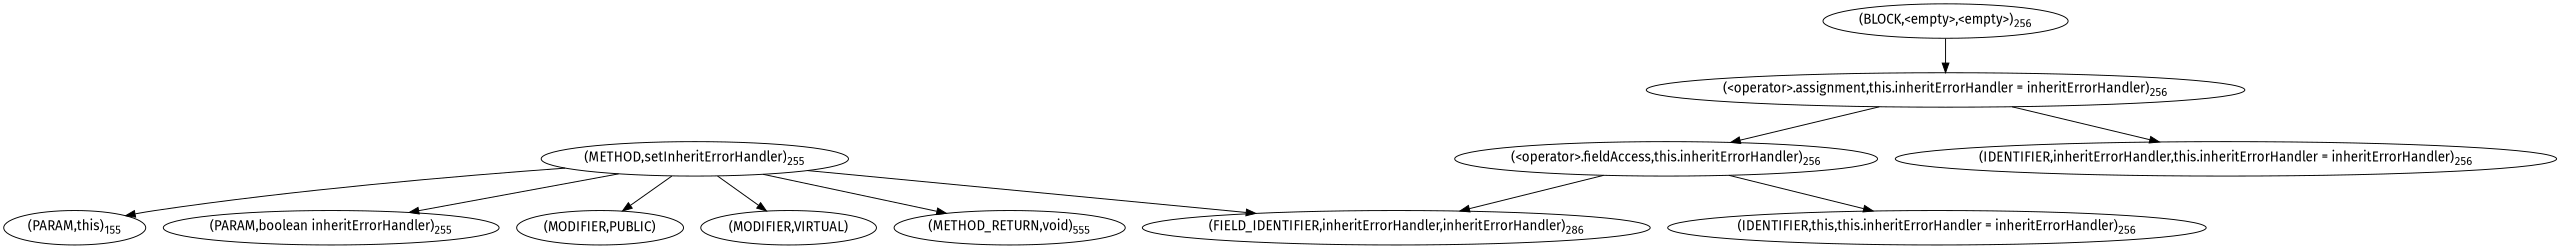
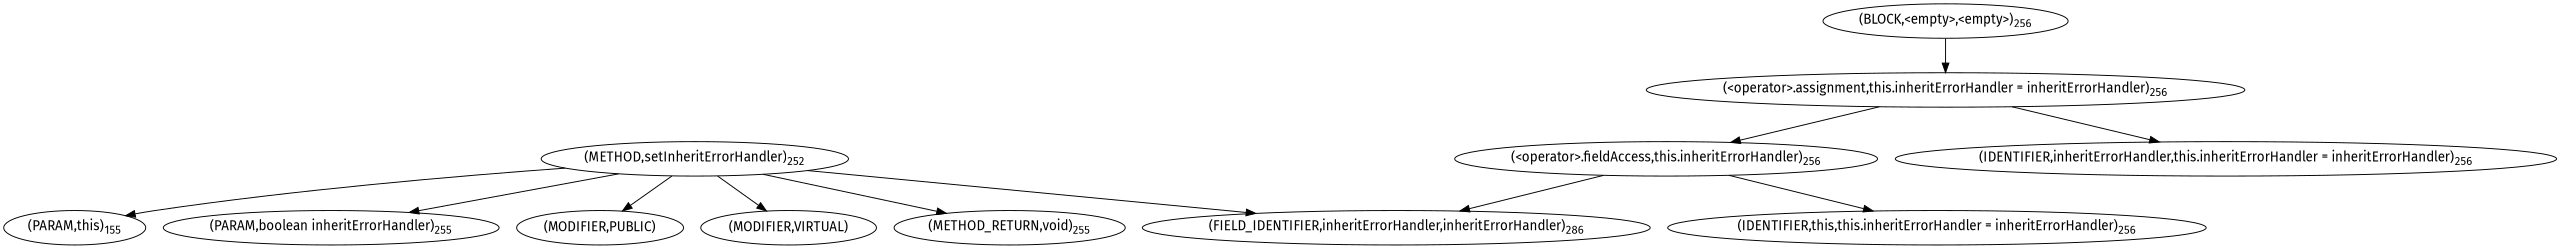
(796, 157) -> (796, 157)
(1082, 226) -> (1082, 226)
